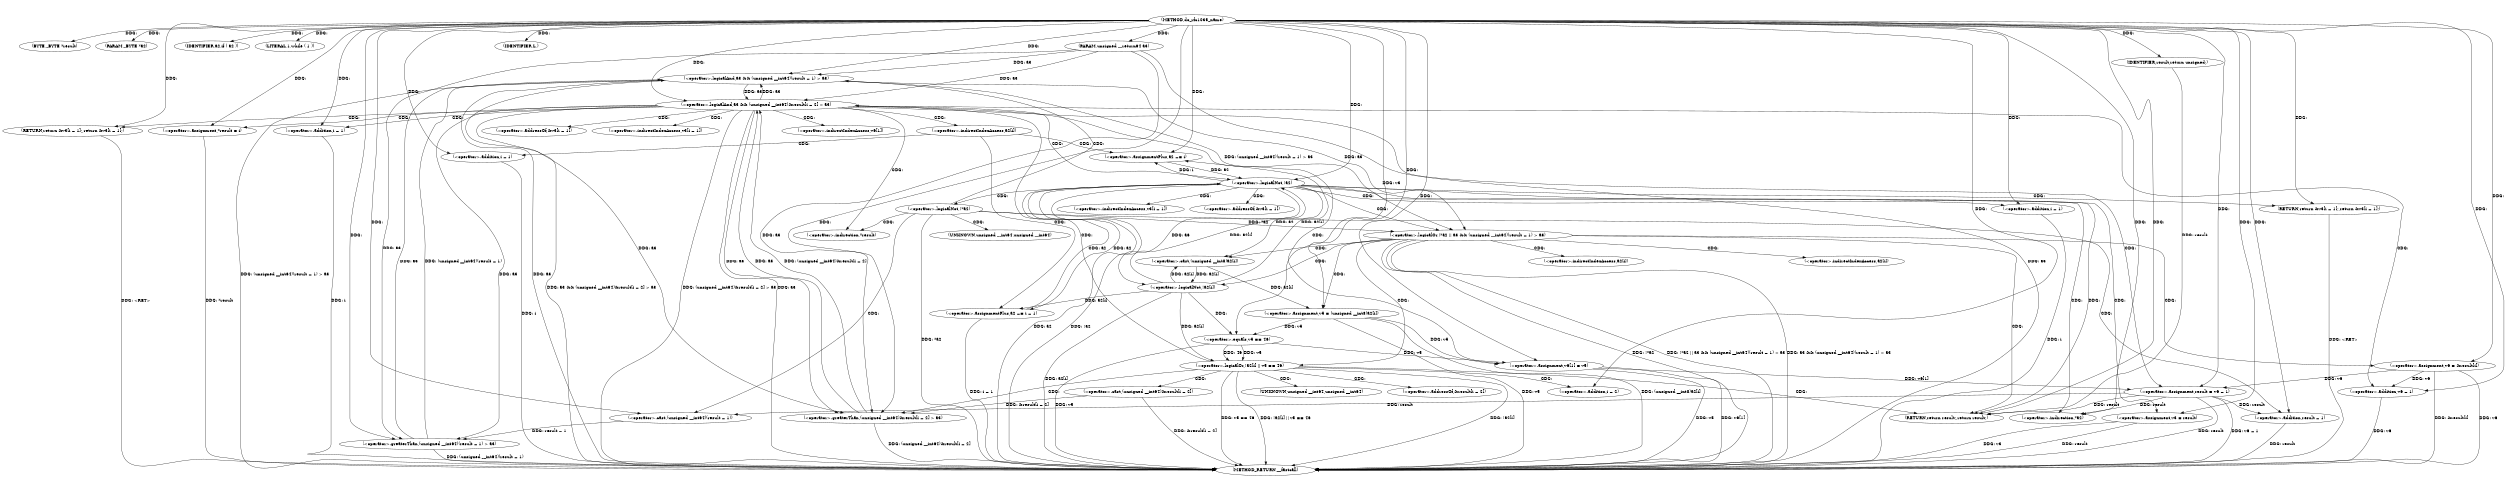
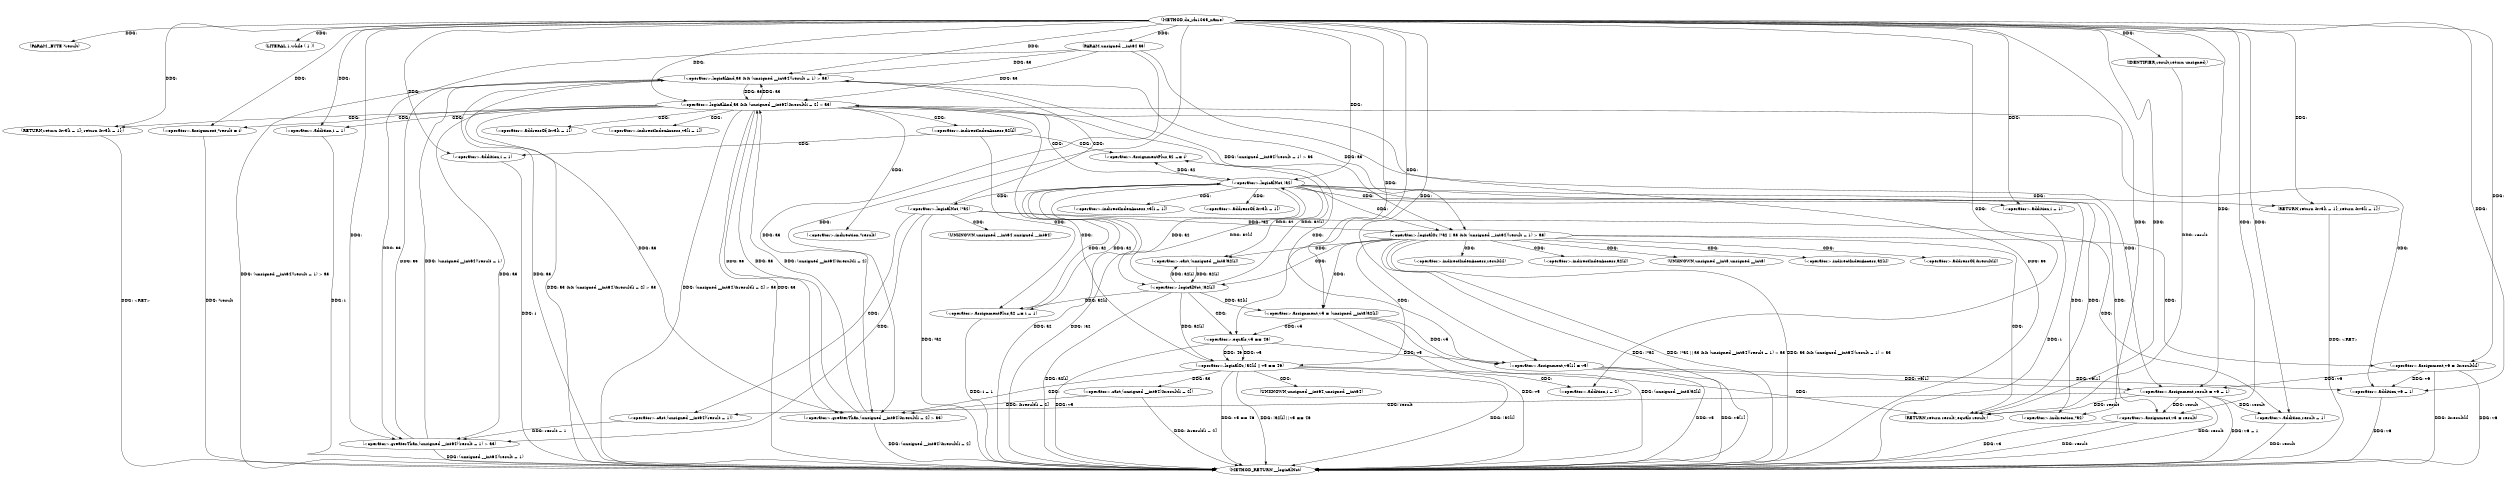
(432, 31) -> none
(323, 33) -> (323, 33)
(55, 46) -> (55, 46)
(126, 46) -> none
(212, 46) -> none
(521, 46) -> none
(1114, 46) -> (1114, 46)
(1192, 93) -> none
(841, 131) -> none
(1187, 170) -> (1187, 170)
(1203, 170) -> none
(1413, 170) -> (1413, 170)
(1392, 183) -> (1392, 183)
(1982, 209) -> (1982, 209)
(885, 219) -> (782, 408)
(2246, 222) -> (2246, 222)
(1181, 235) -> (1181, 235)
none -> (1460, 261)
none -> (1716, 261)
none -> (1961, 261)
(1257, 287) -> (1228, 304)
(2078, 301) -> (2078, 301)
(1222, 314) -> (1222, 314)
(1294, 327) -> (1294, 327)
none -> (1969, 378)
(1202, 379) -> (1202, 379)
(1444, 392) -> none
(1400, 405) -> (1400, 405)
(2125, 406) -> (2172, 404)
(1947, 418) -> (1947, 418)
(1266, 470) -> (1266, 470)
